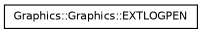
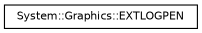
(101, 17) -> (101, 17)
